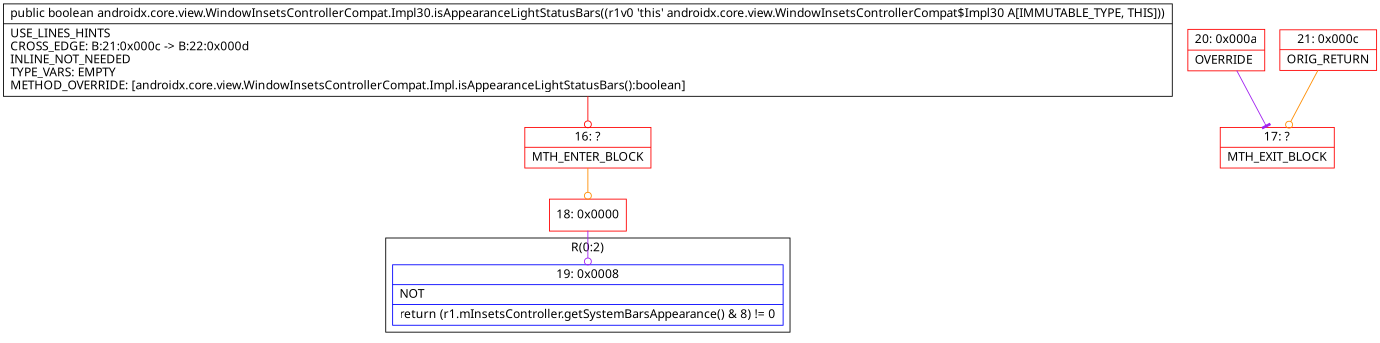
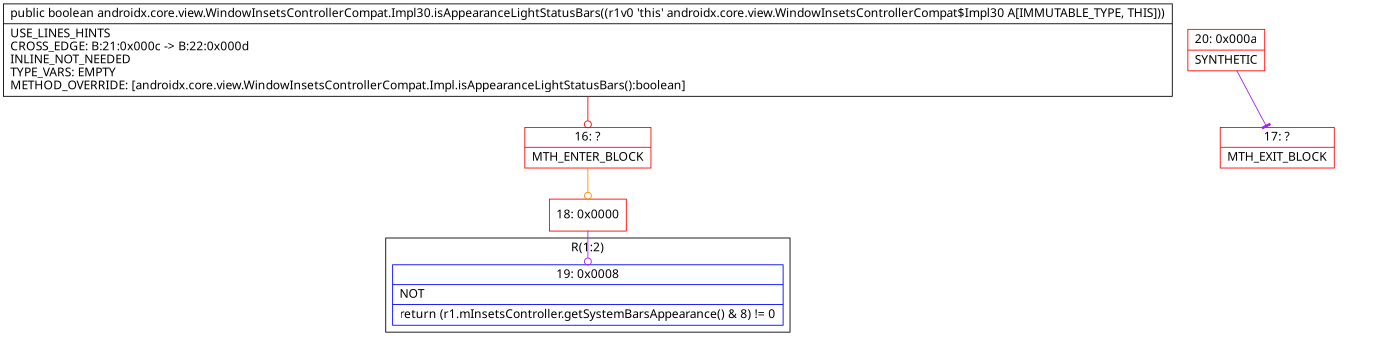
(1328, 50) -> none
(1224, 60) -> (1226, 60)
(588, 248) -> (588, 248)
